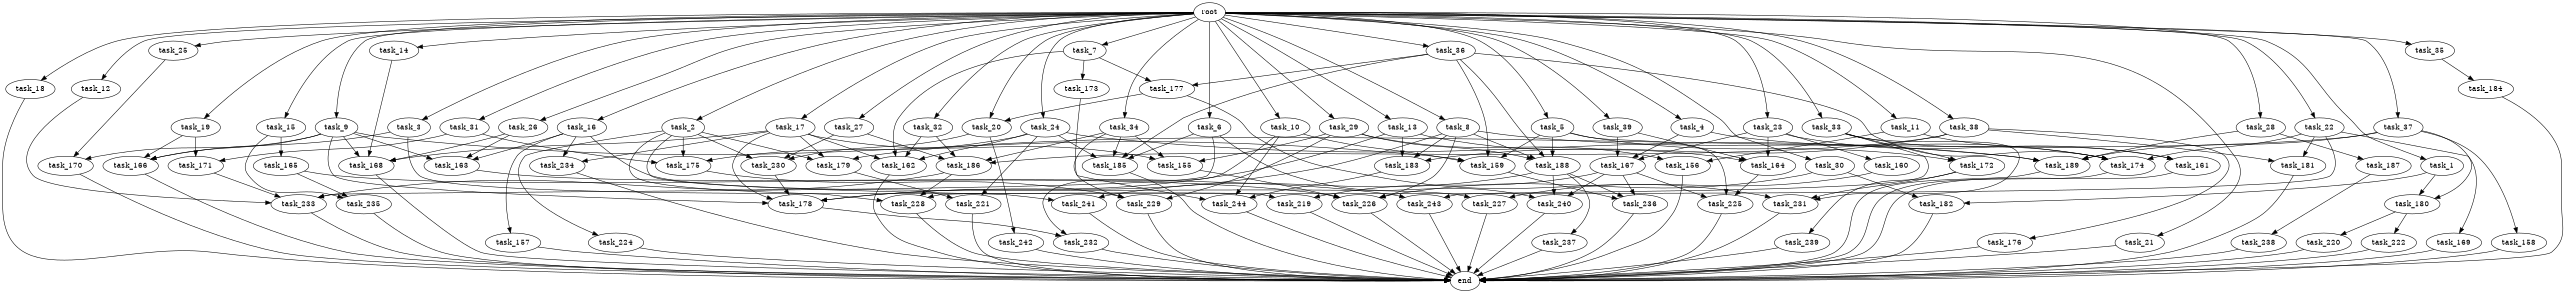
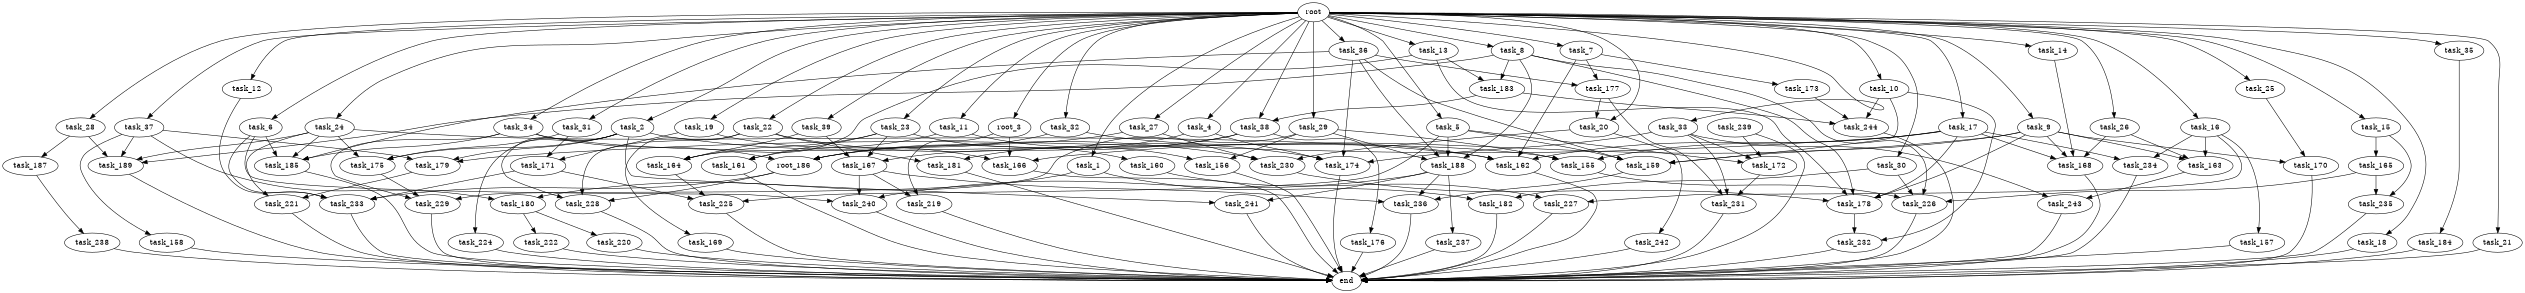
(409, 127) -> (1010, 127)
(1689, 152) -> (1377, 107)
(964, 166) -> (794, 166)
(1659, 181) -> (618, 183)
(1840, 199) -> (1753, 148)
